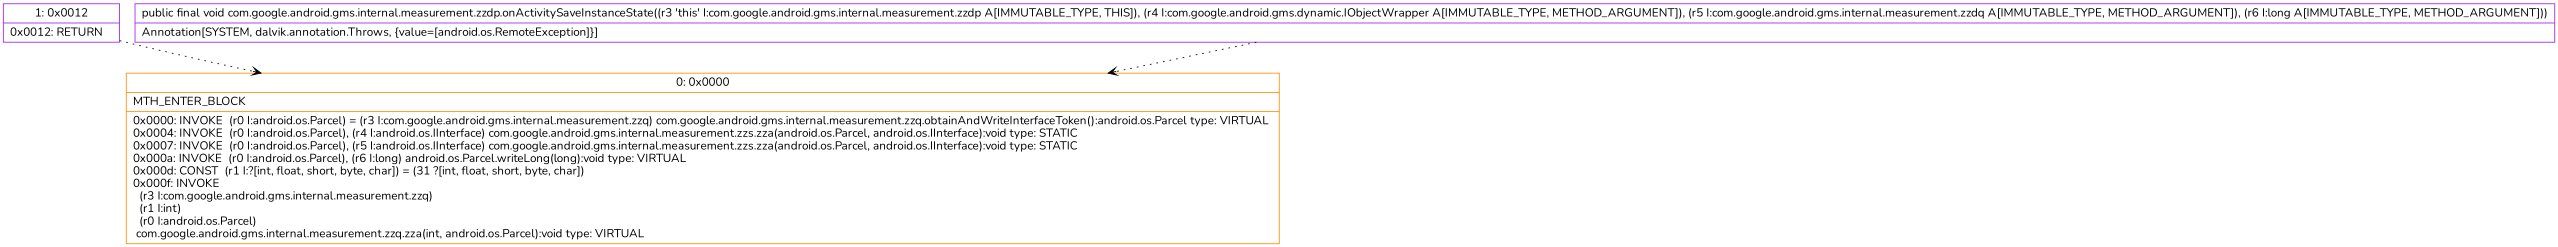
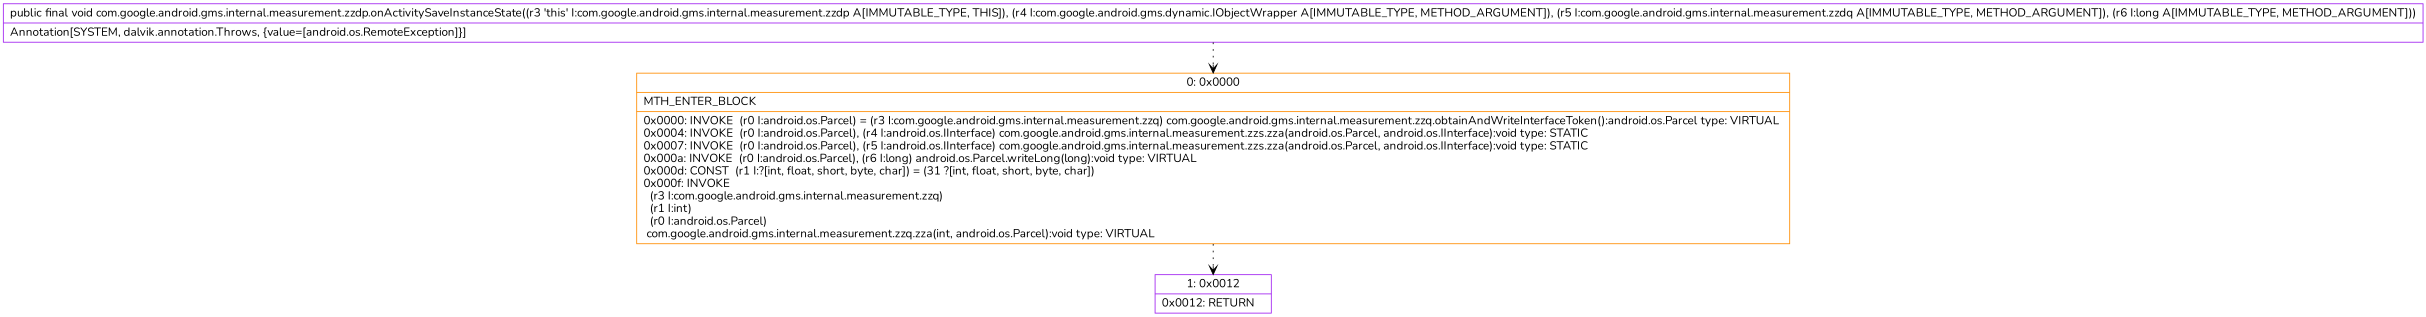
(186, 56) -> (1213, 255)
